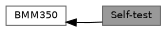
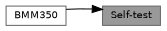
(89, 23) -> (79, 9)
